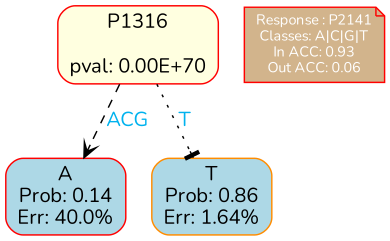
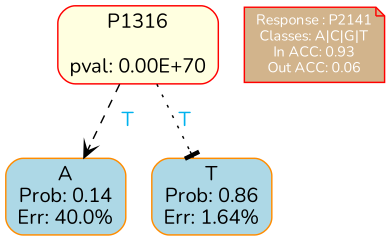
(128, 121) -> (128, 121)
(66, 197) -> (66, 197)
